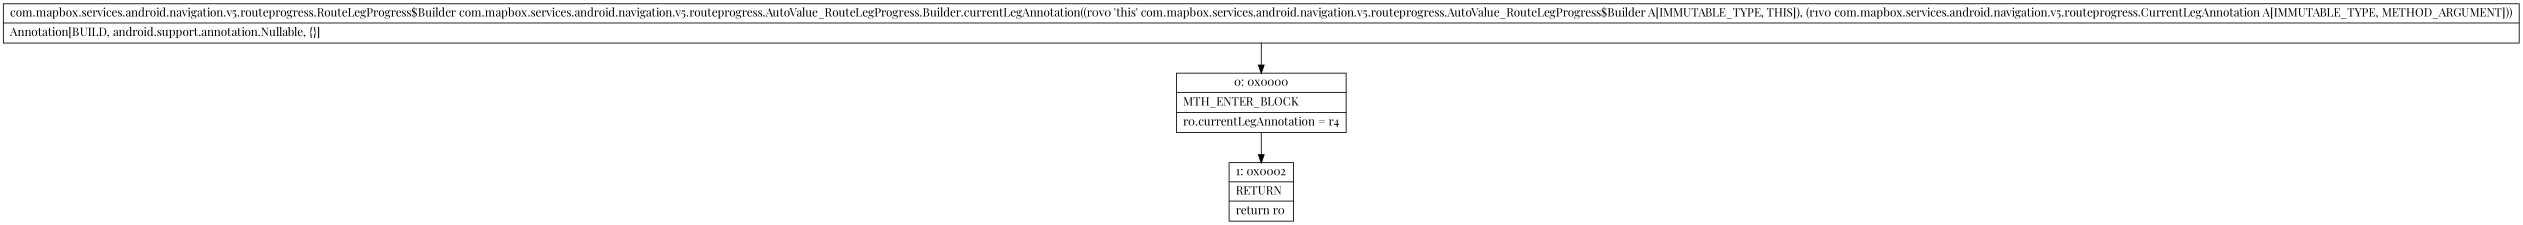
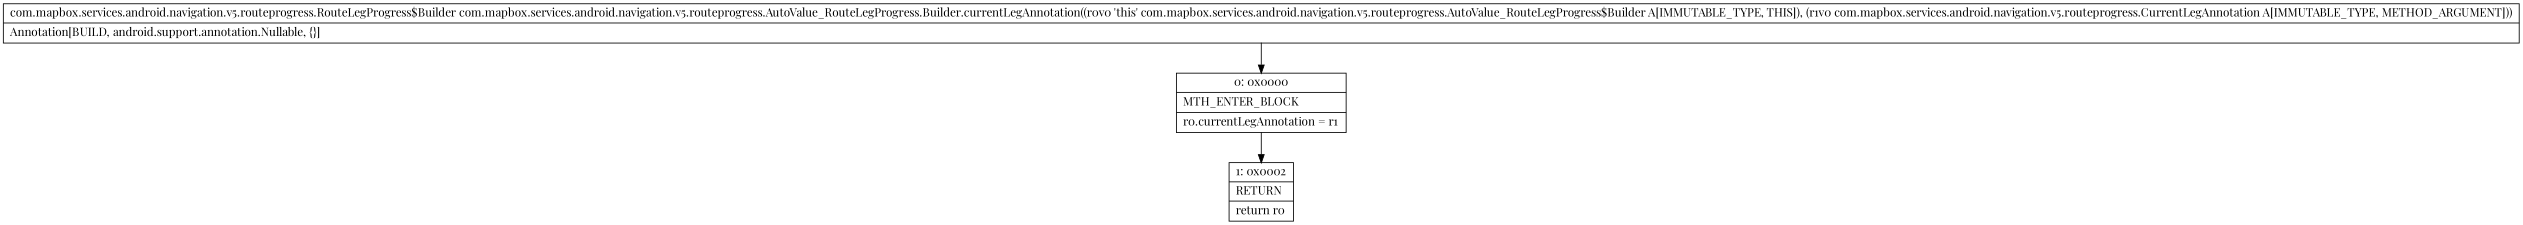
(1261, 122) -> (1261, 122)
